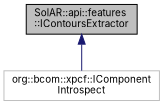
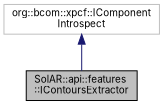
(82, 58) -> (82, 58)
